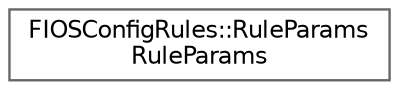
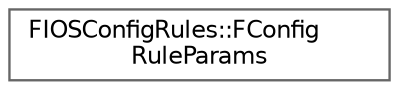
(200, 45) -> (200, 45)
